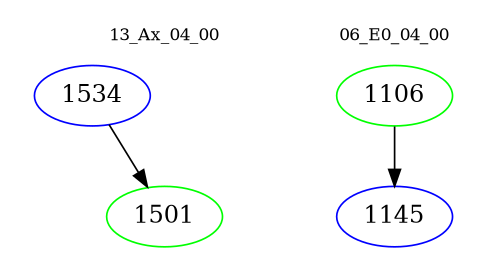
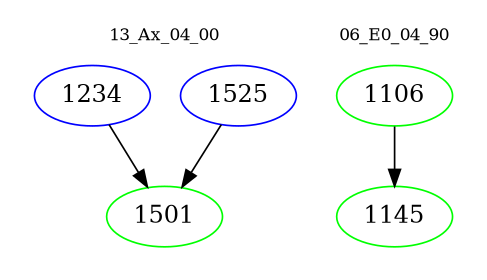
(395, 36) -> (395, 36)
(92, 96) -> (92, 96)
none -> (238, 96)
(395, 217) -> (395, 217)
